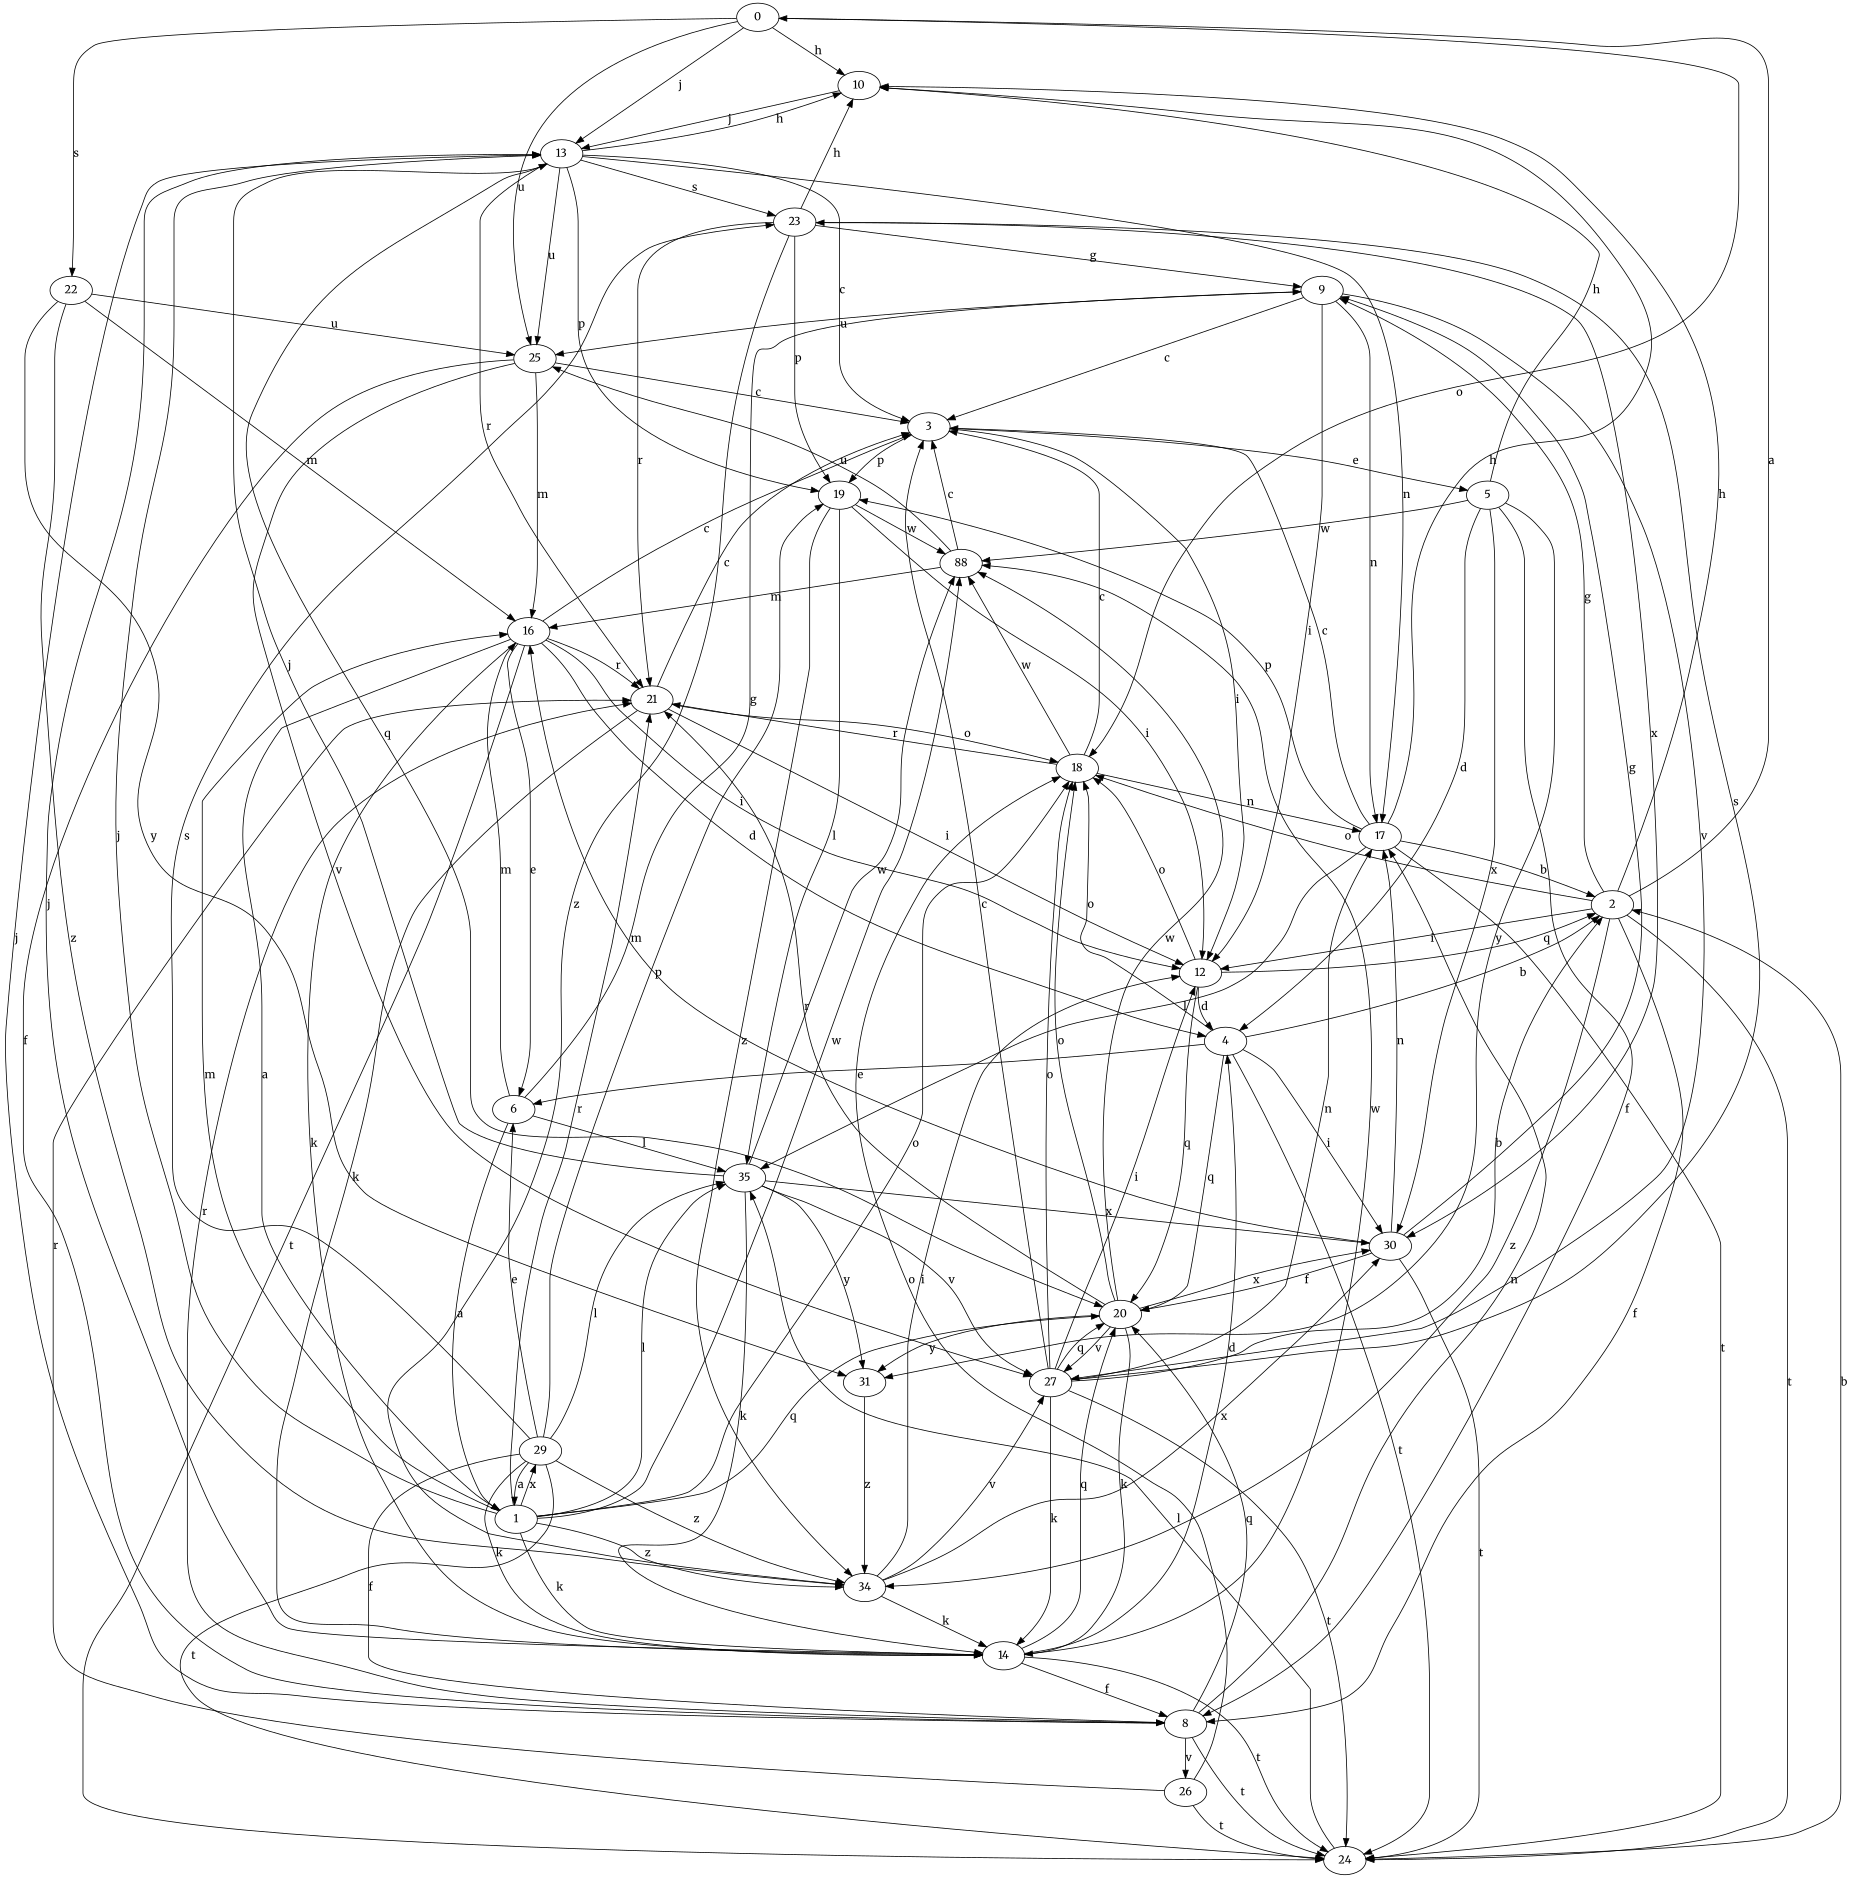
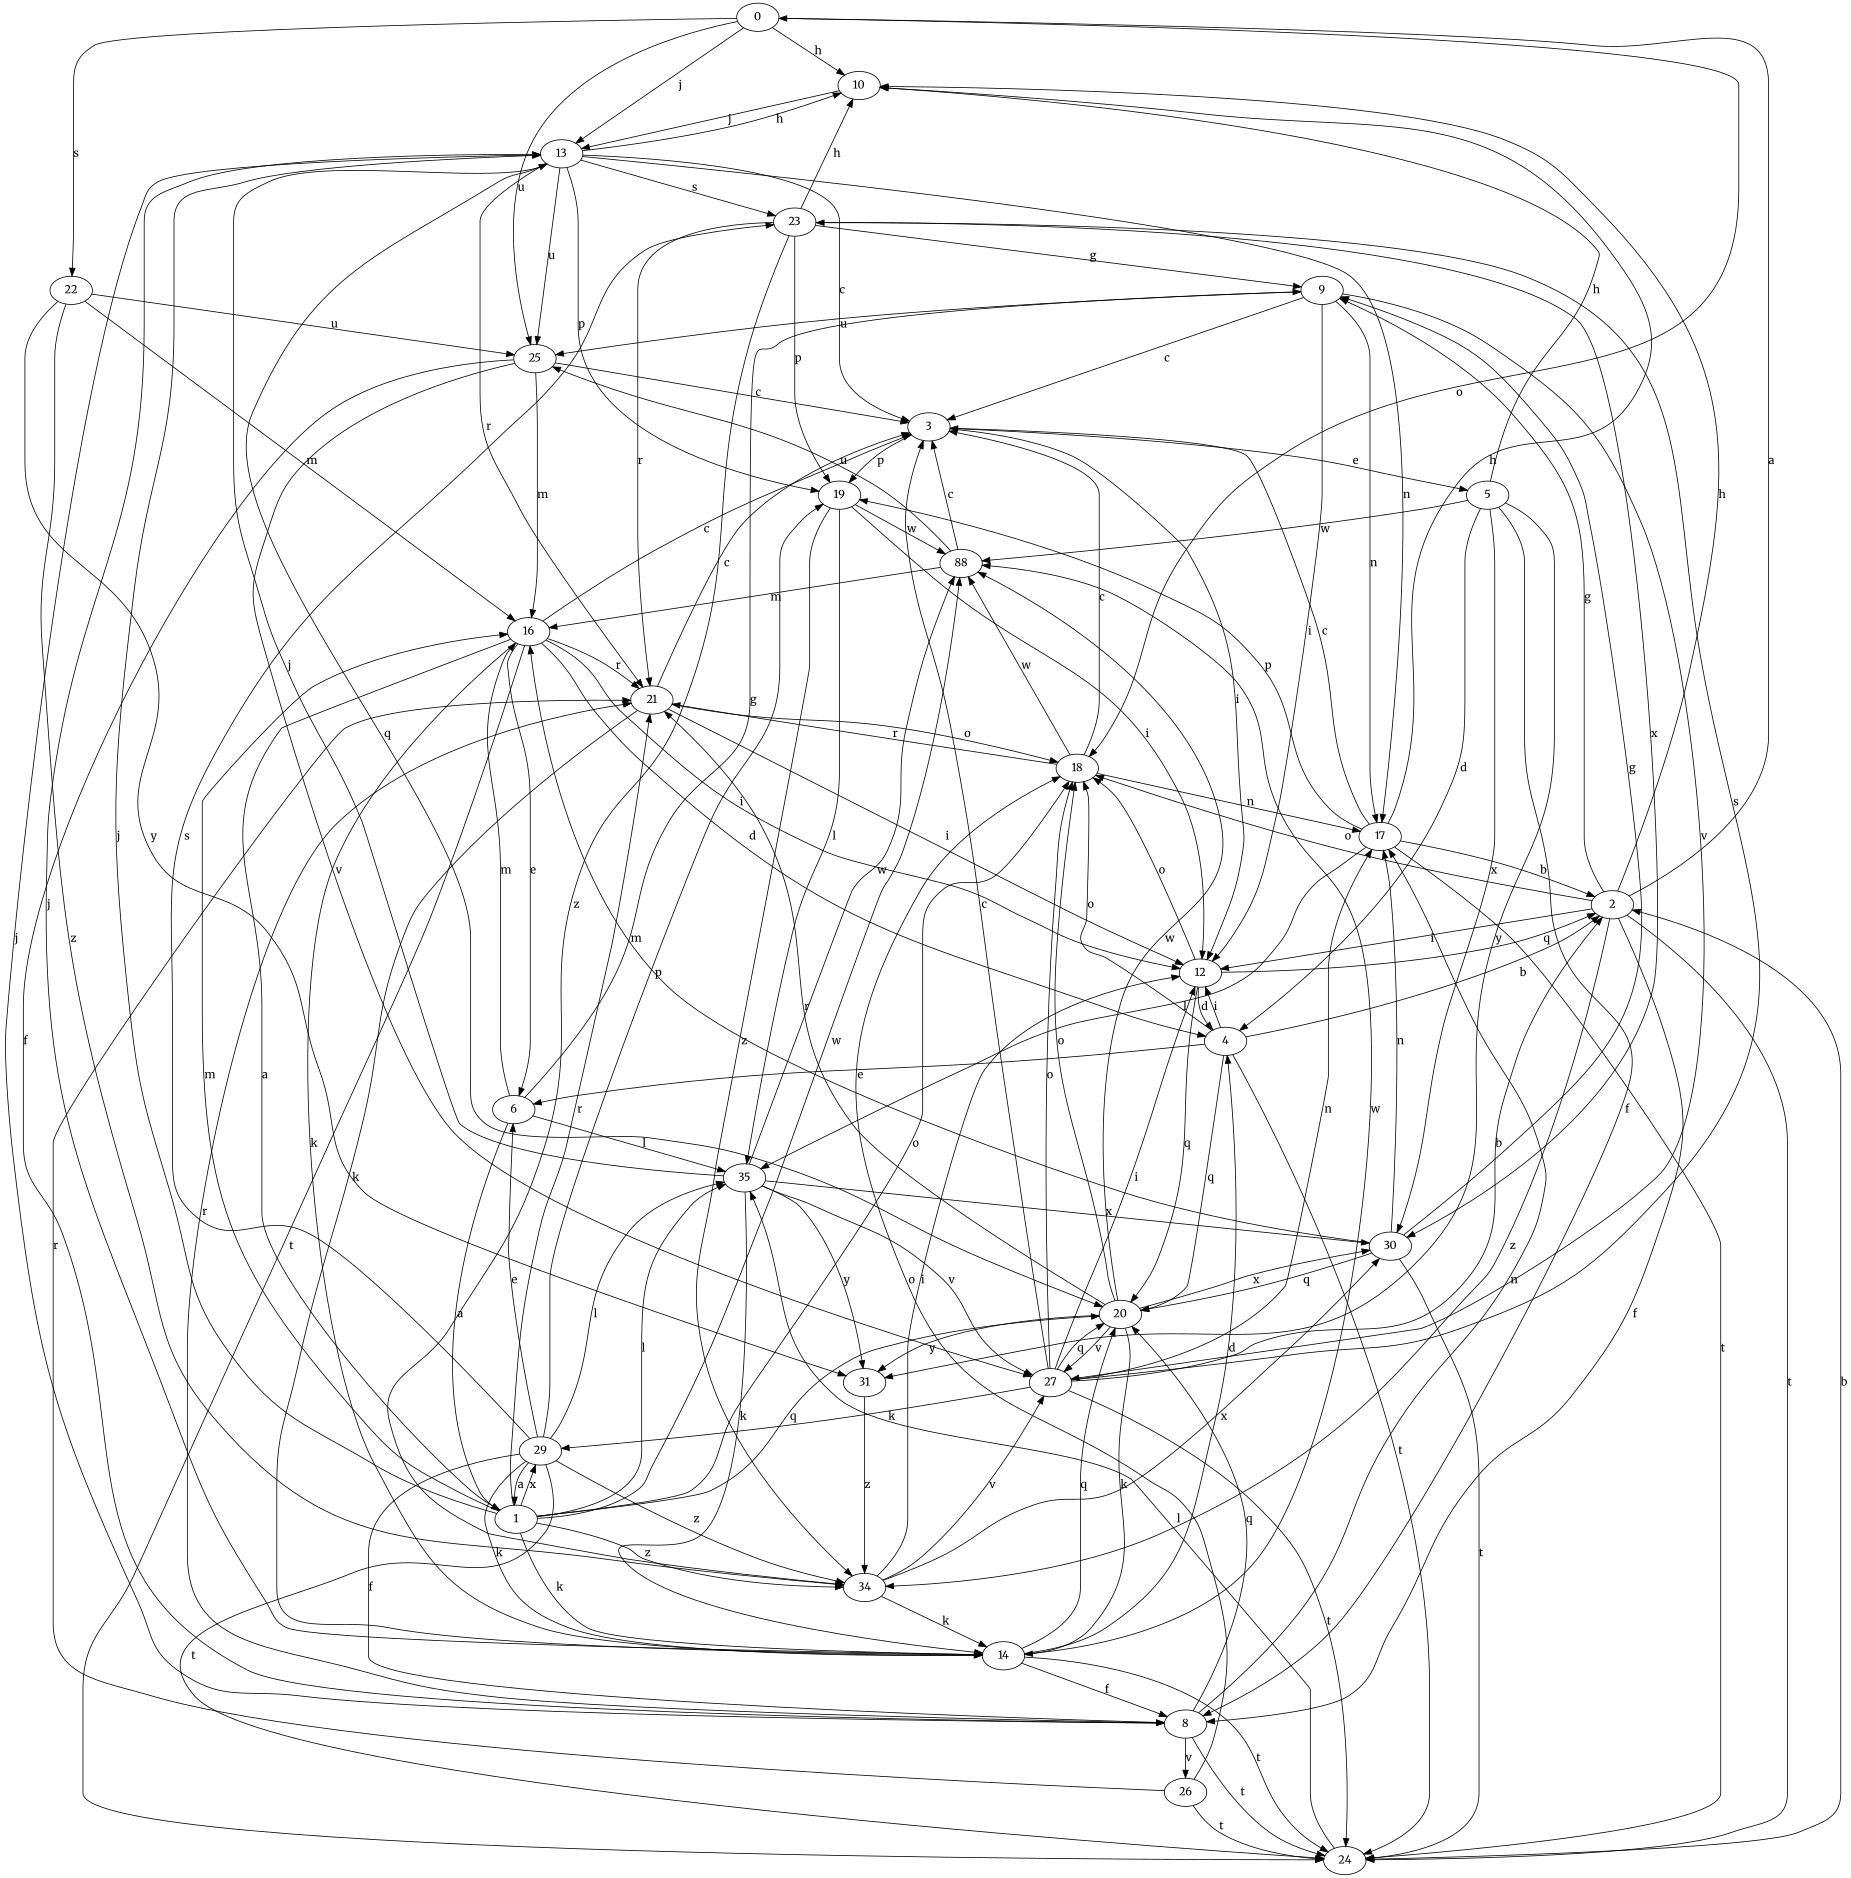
(1313, 1127) -> (1214, 1011)
(1307, 1280) -> (1307, 1280)
(1051, 1522) -> (801, 1424)
